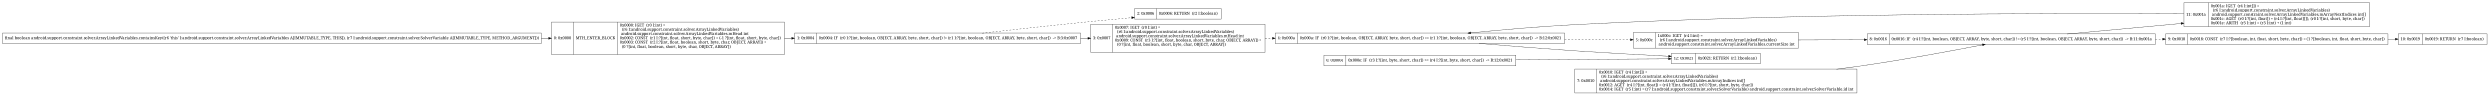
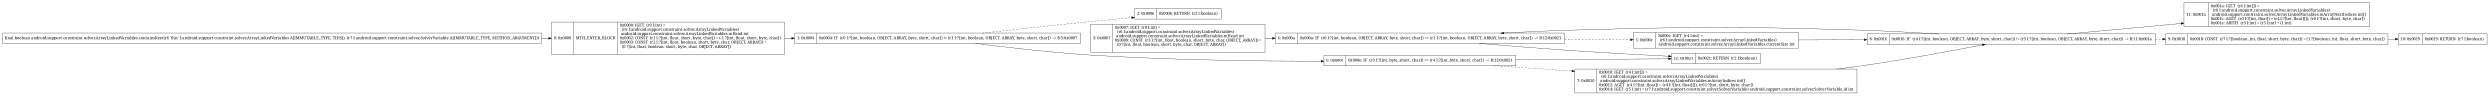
(1827, 16) -> (1722, 27)
(1681, 36) -> (1681, 36)
(1084, 38) -> (1148, 58)
(1269, 38) -> (1269, 38)
none -> (1533, 68)
